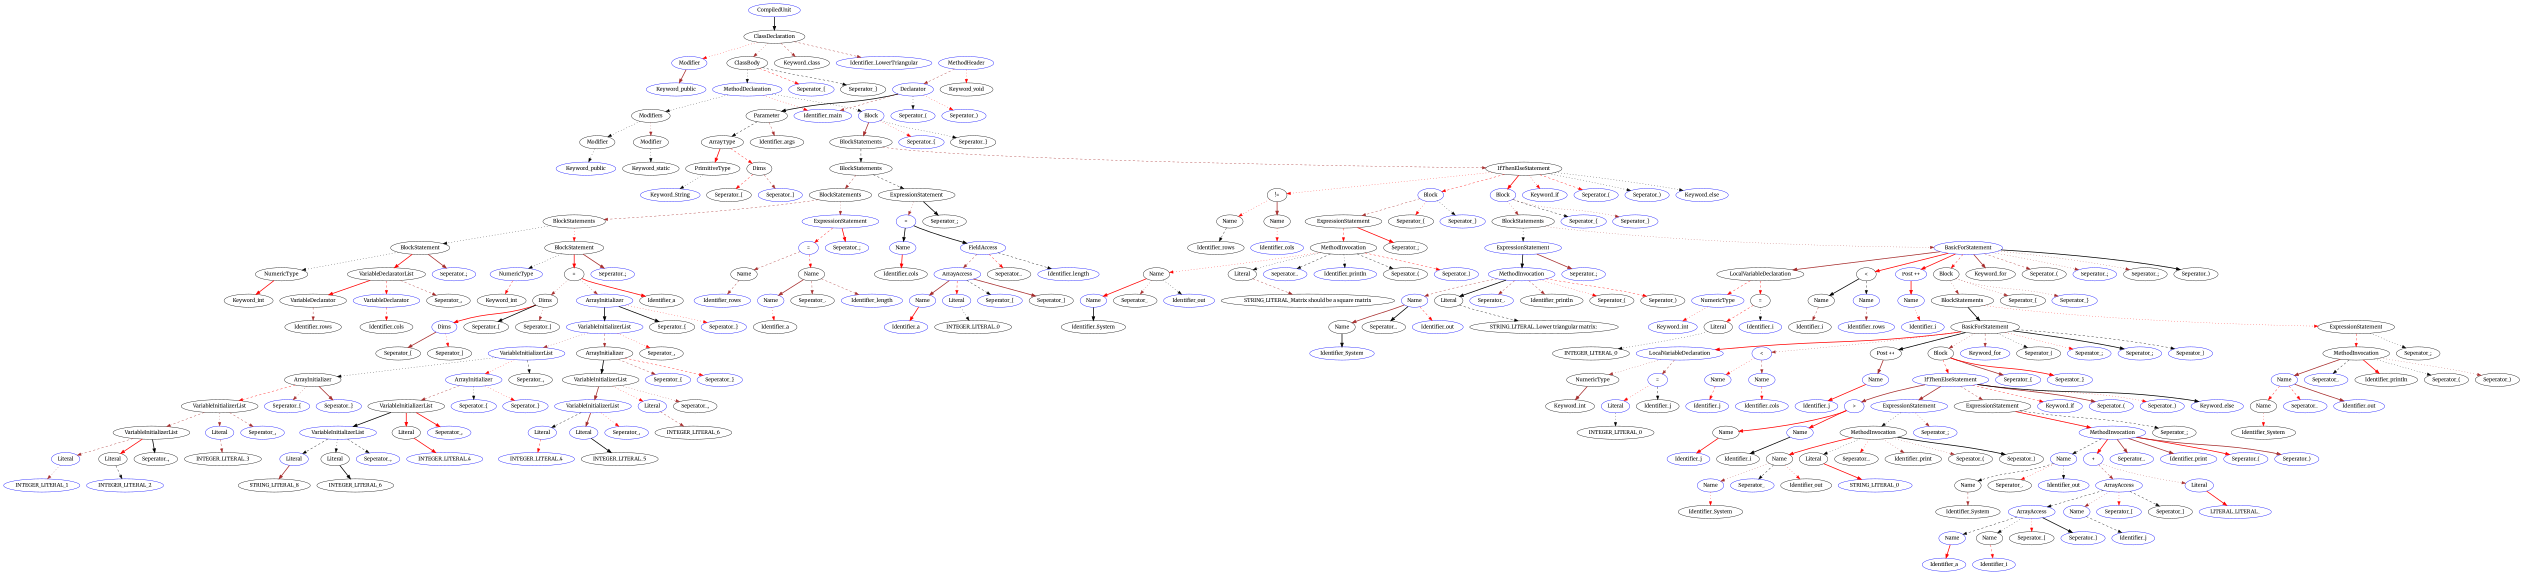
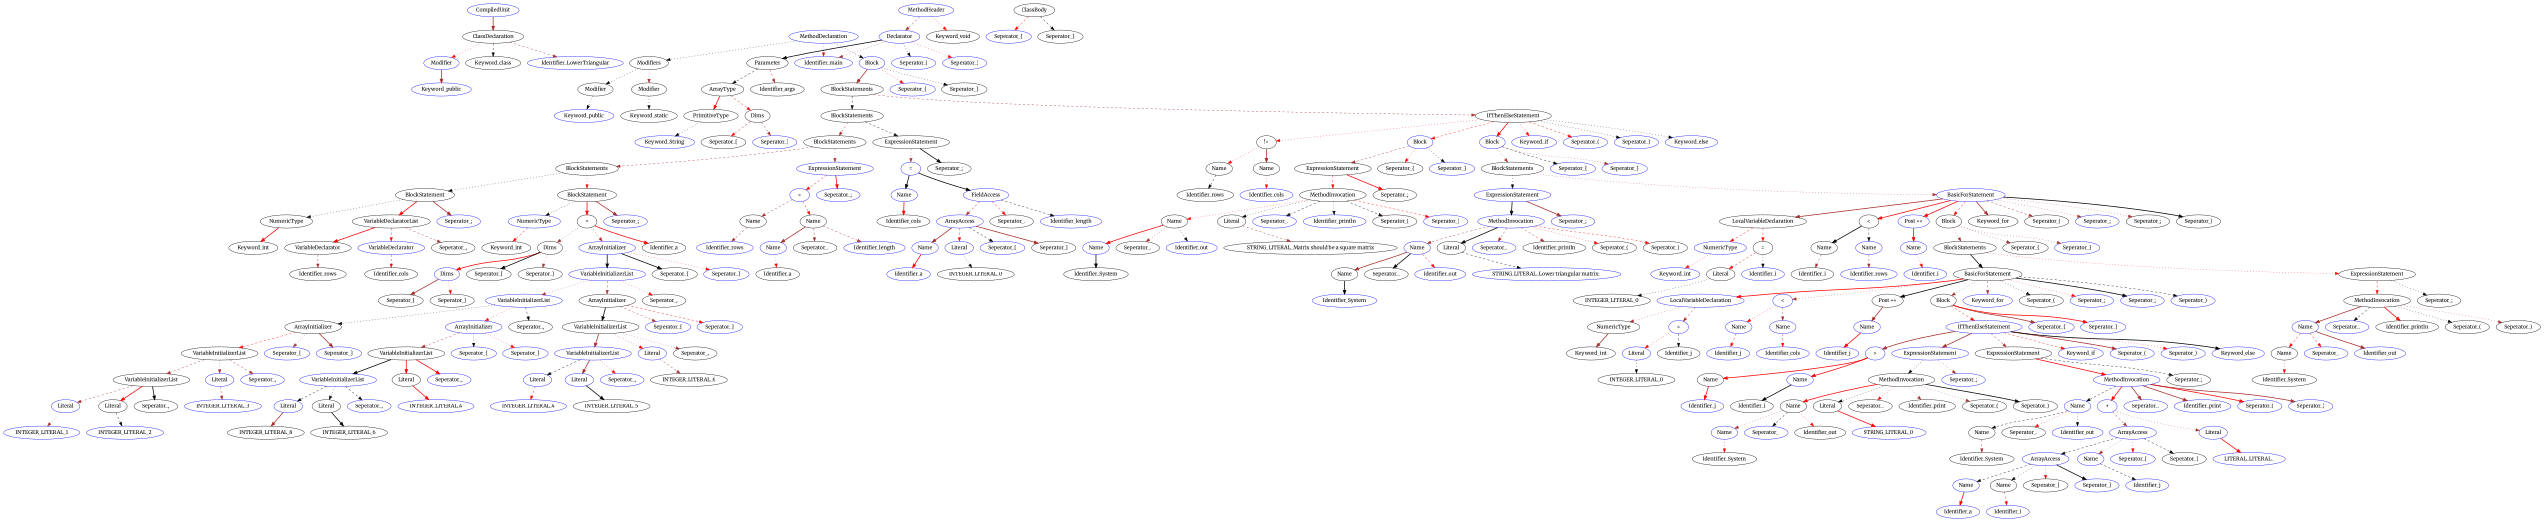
(774, 22) -> (493, 22)
(762, 49) -> none
(787, 49) -> (493, 48)
(747, 74) -> none
(871, 102) -> (864, 49)
(1544, 327) -> (1547, 274)
(223, 459) -> (223, 406)
(274, 485) -> (266, 433)
